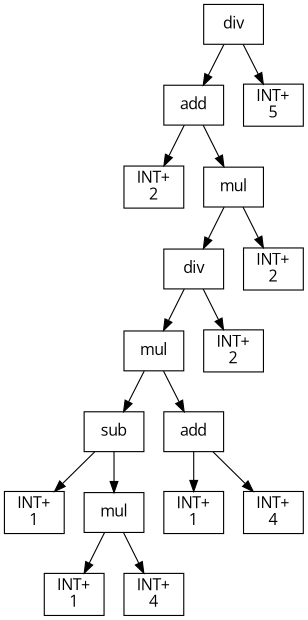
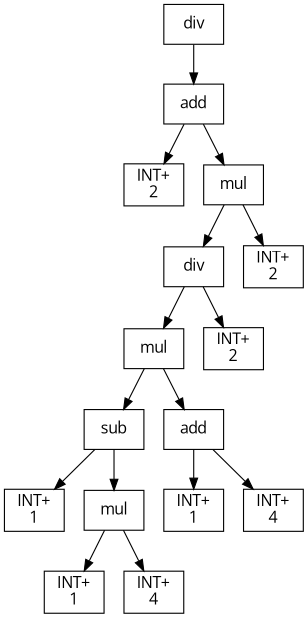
(273, 105) -> none
